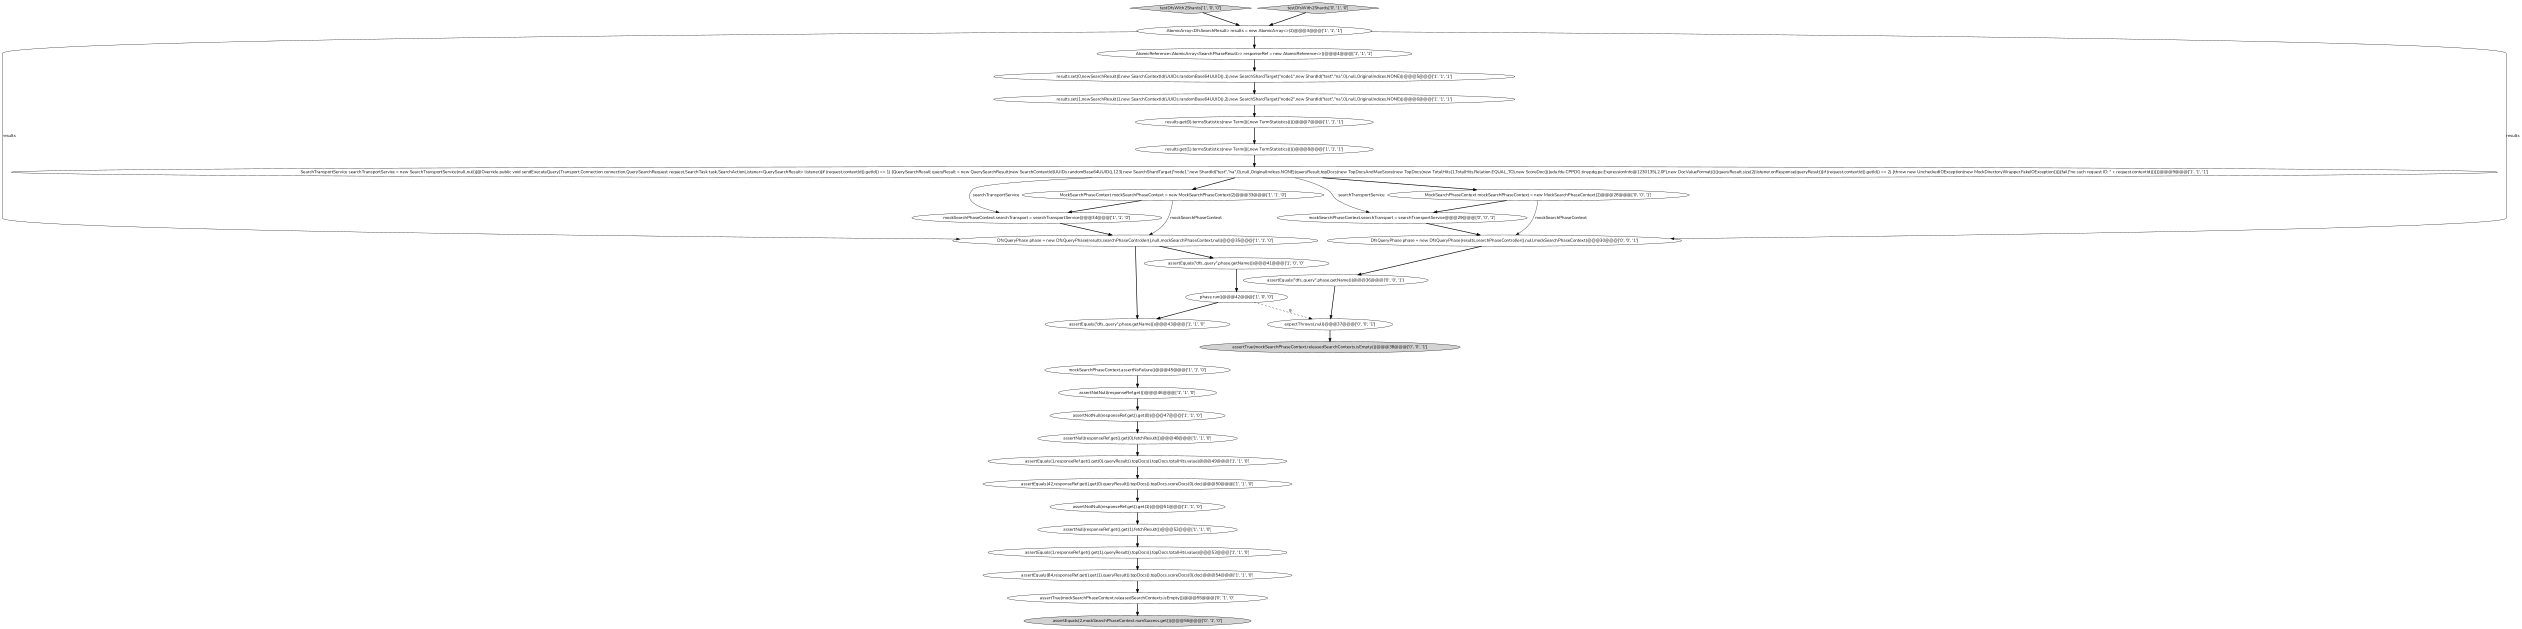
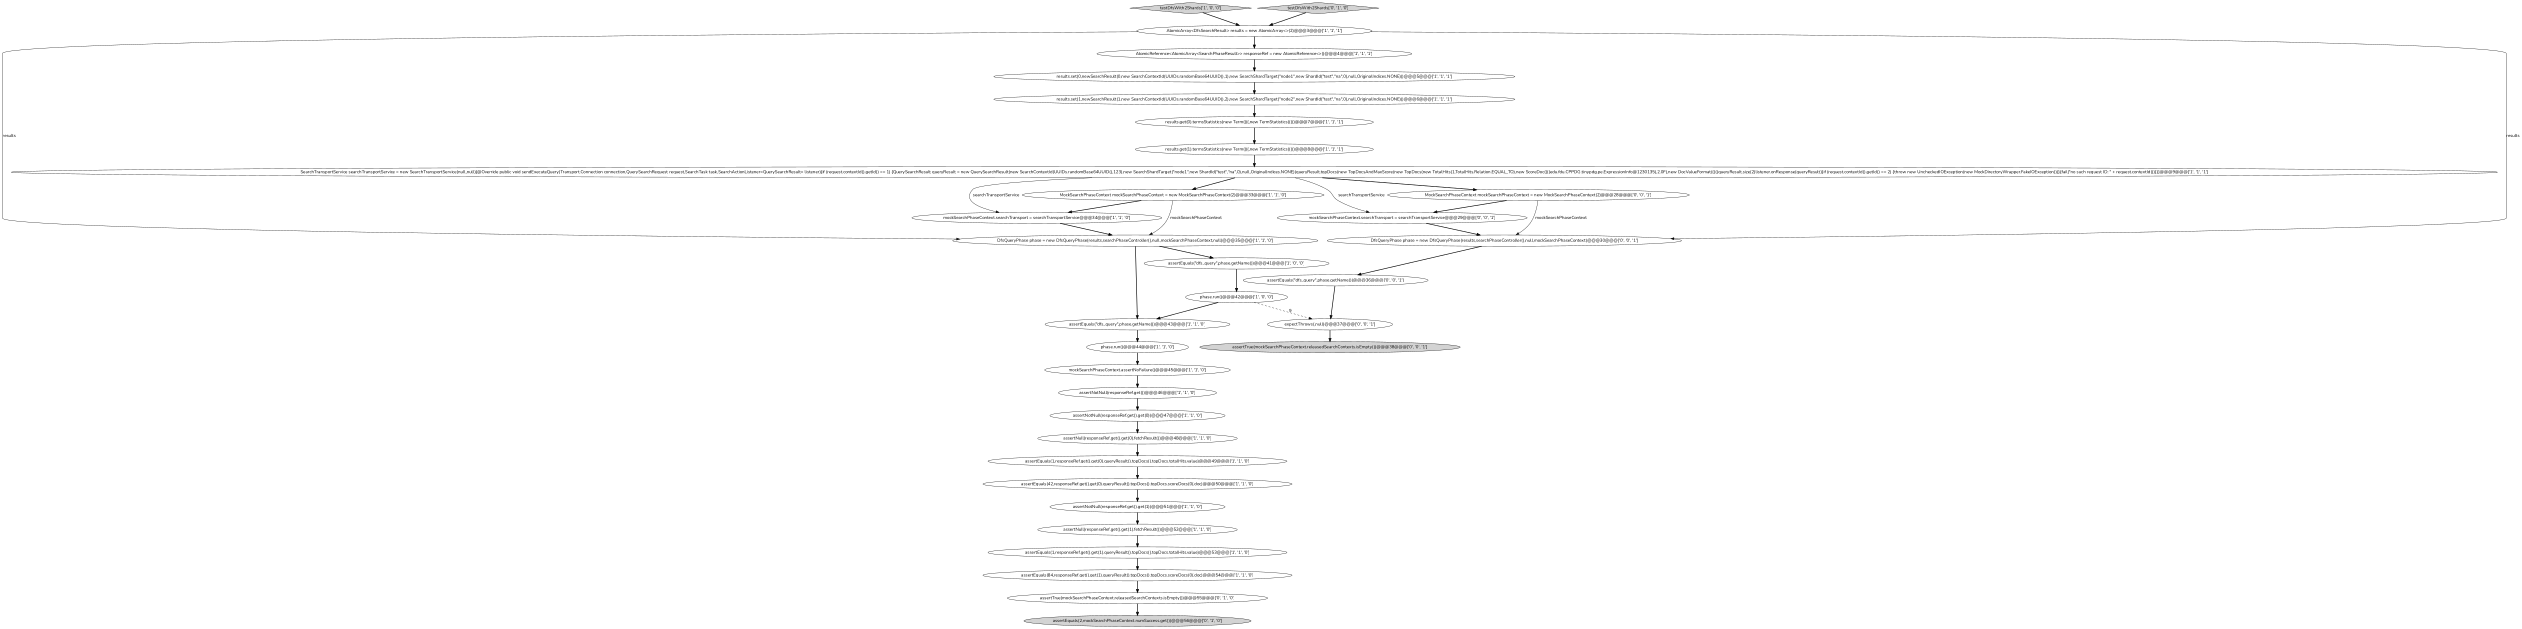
none -> (1138, 347)
